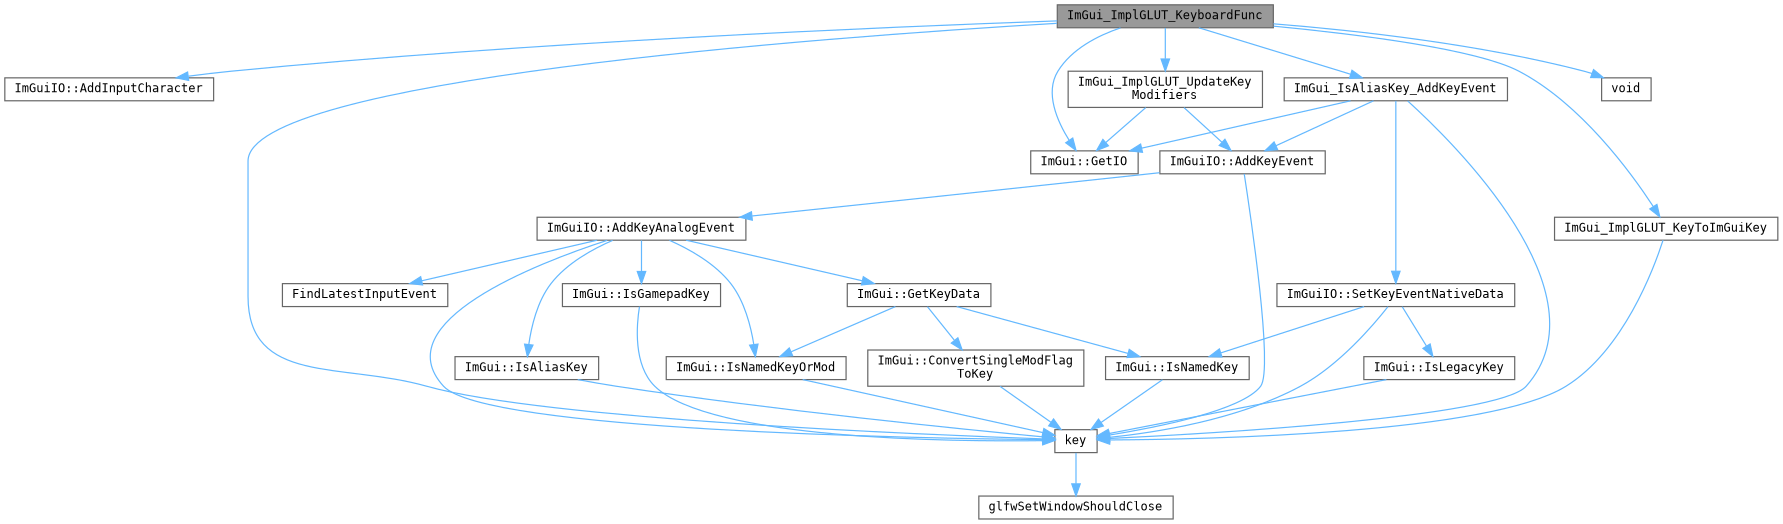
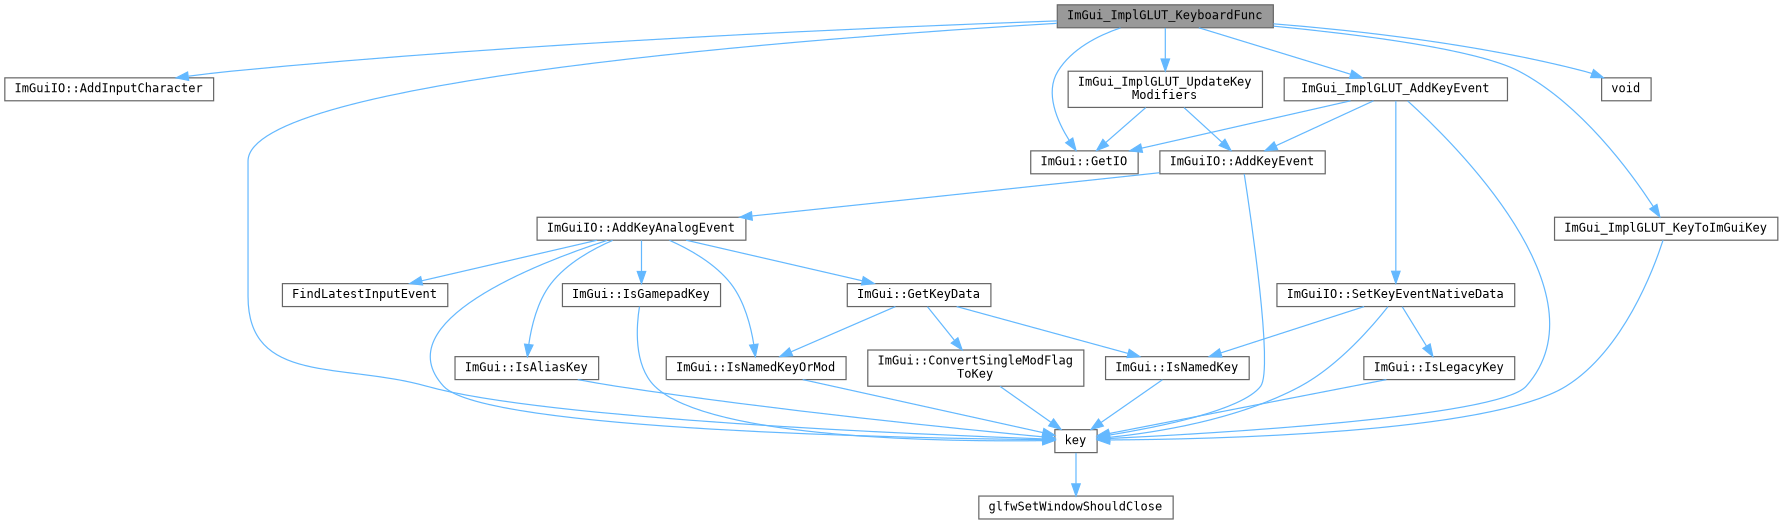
(1396, 89) -> (1396, 89)
